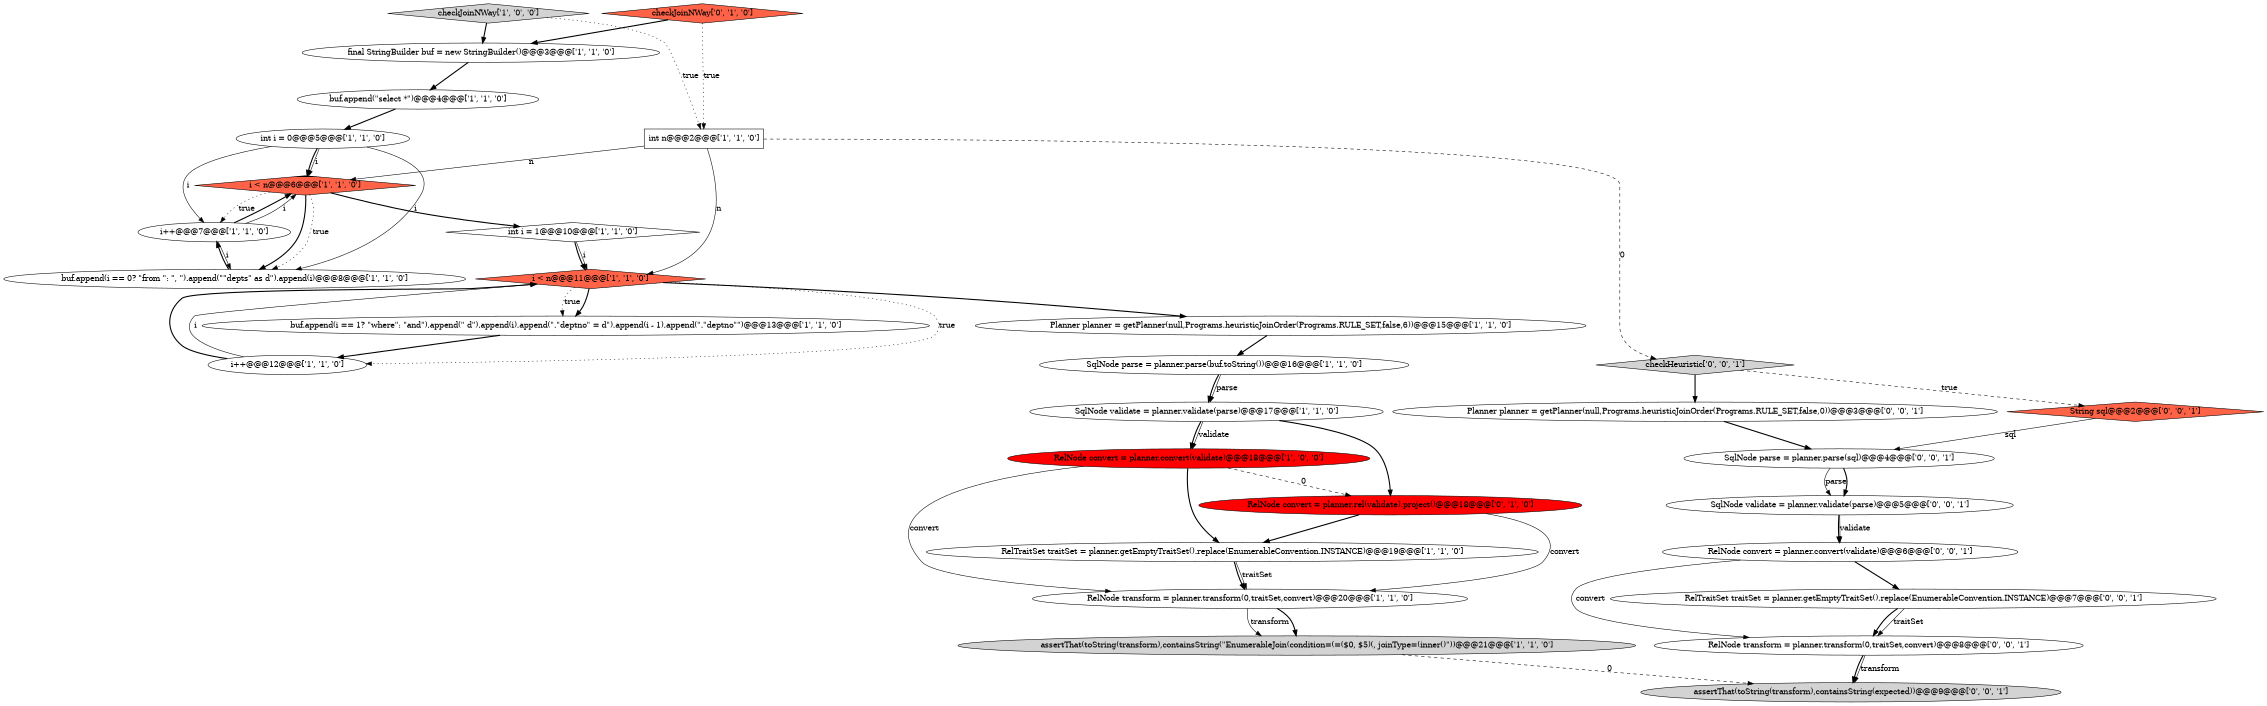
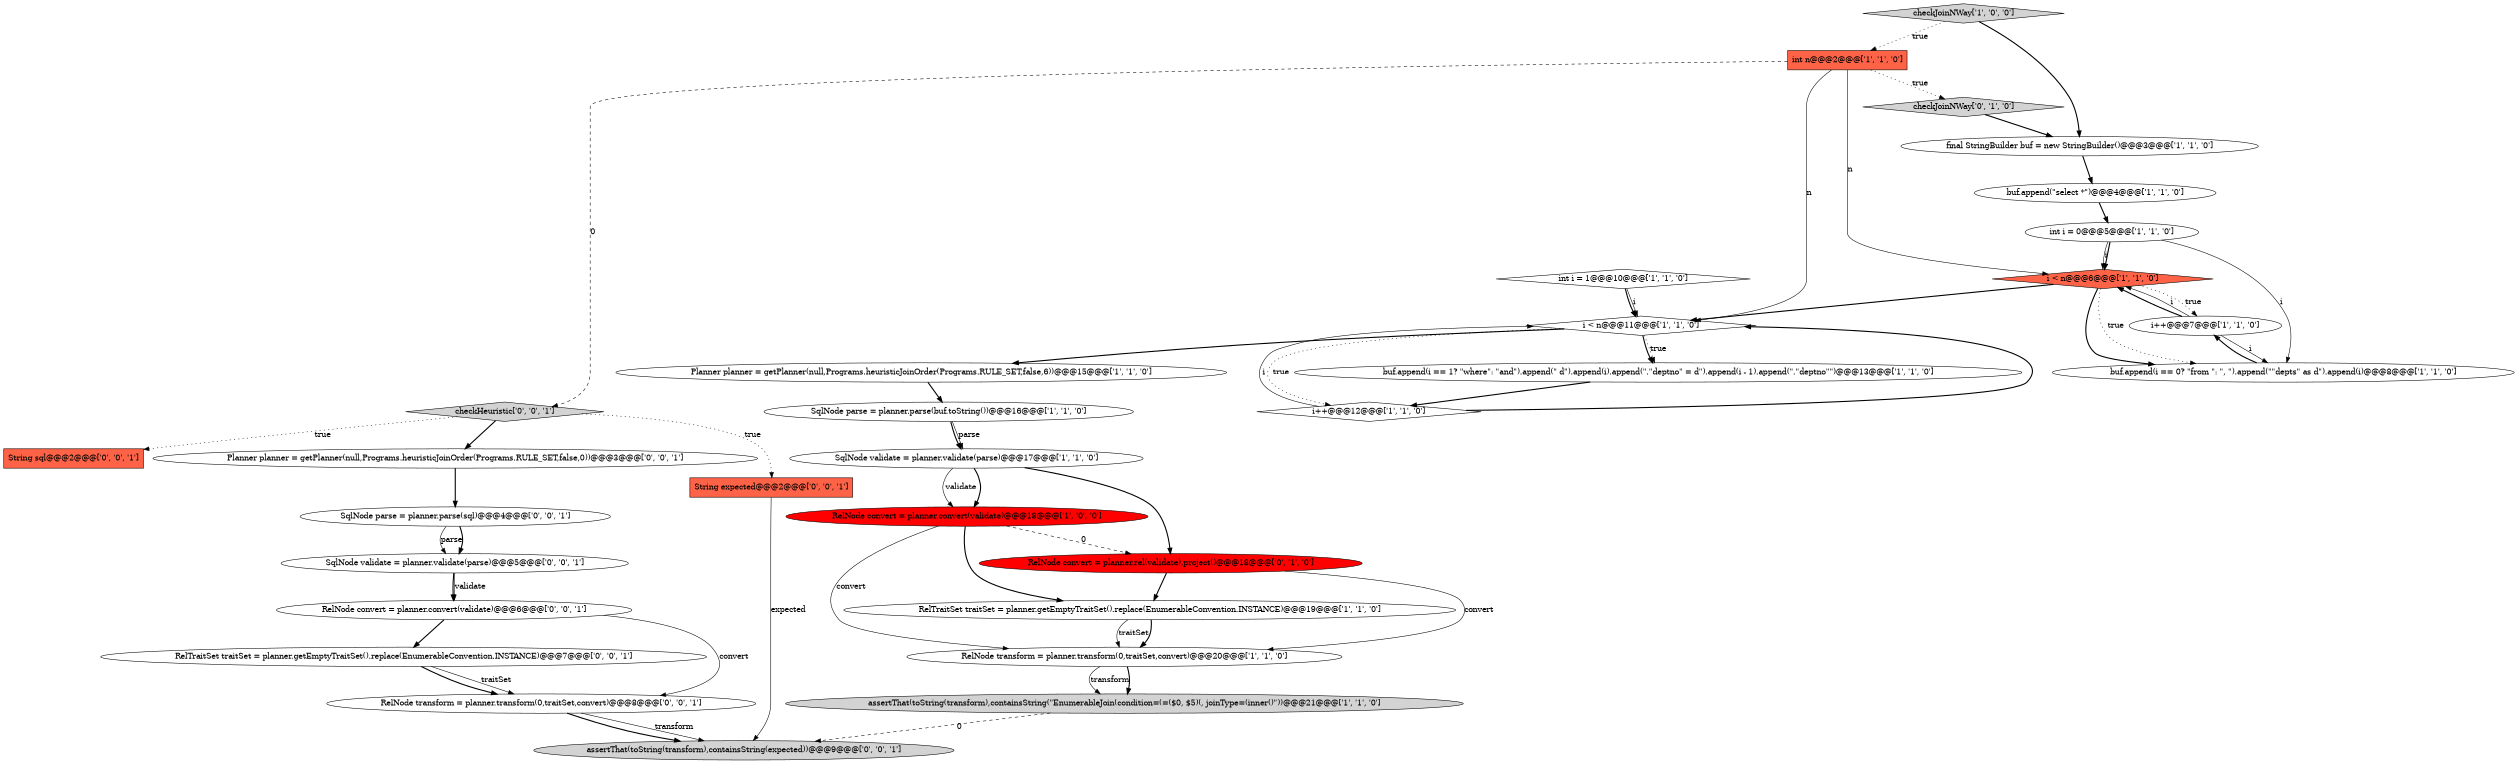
(702, 13) -> (1963, 107)
(703, 73) -> (1905, 83)
(704, 139) -> (1847, 60)
(204, 164) -> none
(422, 213) -> (1875, 302)
(590, 279) -> (1641, 326)
(287, 365) -> (1369, 412)
(1910, 388) -> (303, 432)
(2135, 412) -> (74, 458)
(1998, 434) -> none
none -> (771, 488)
